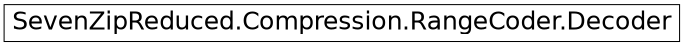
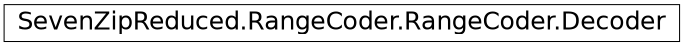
(342, 23) -> (342, 23)
